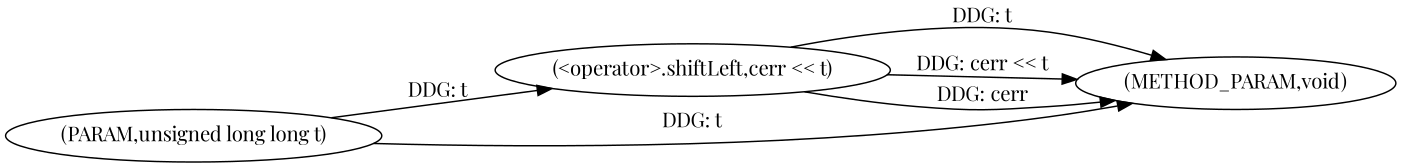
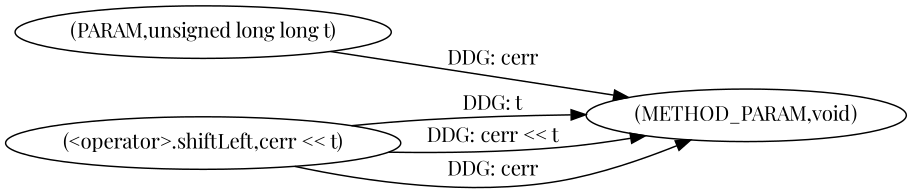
(434, 104) -> none
(693, 122) -> (493, 59)
